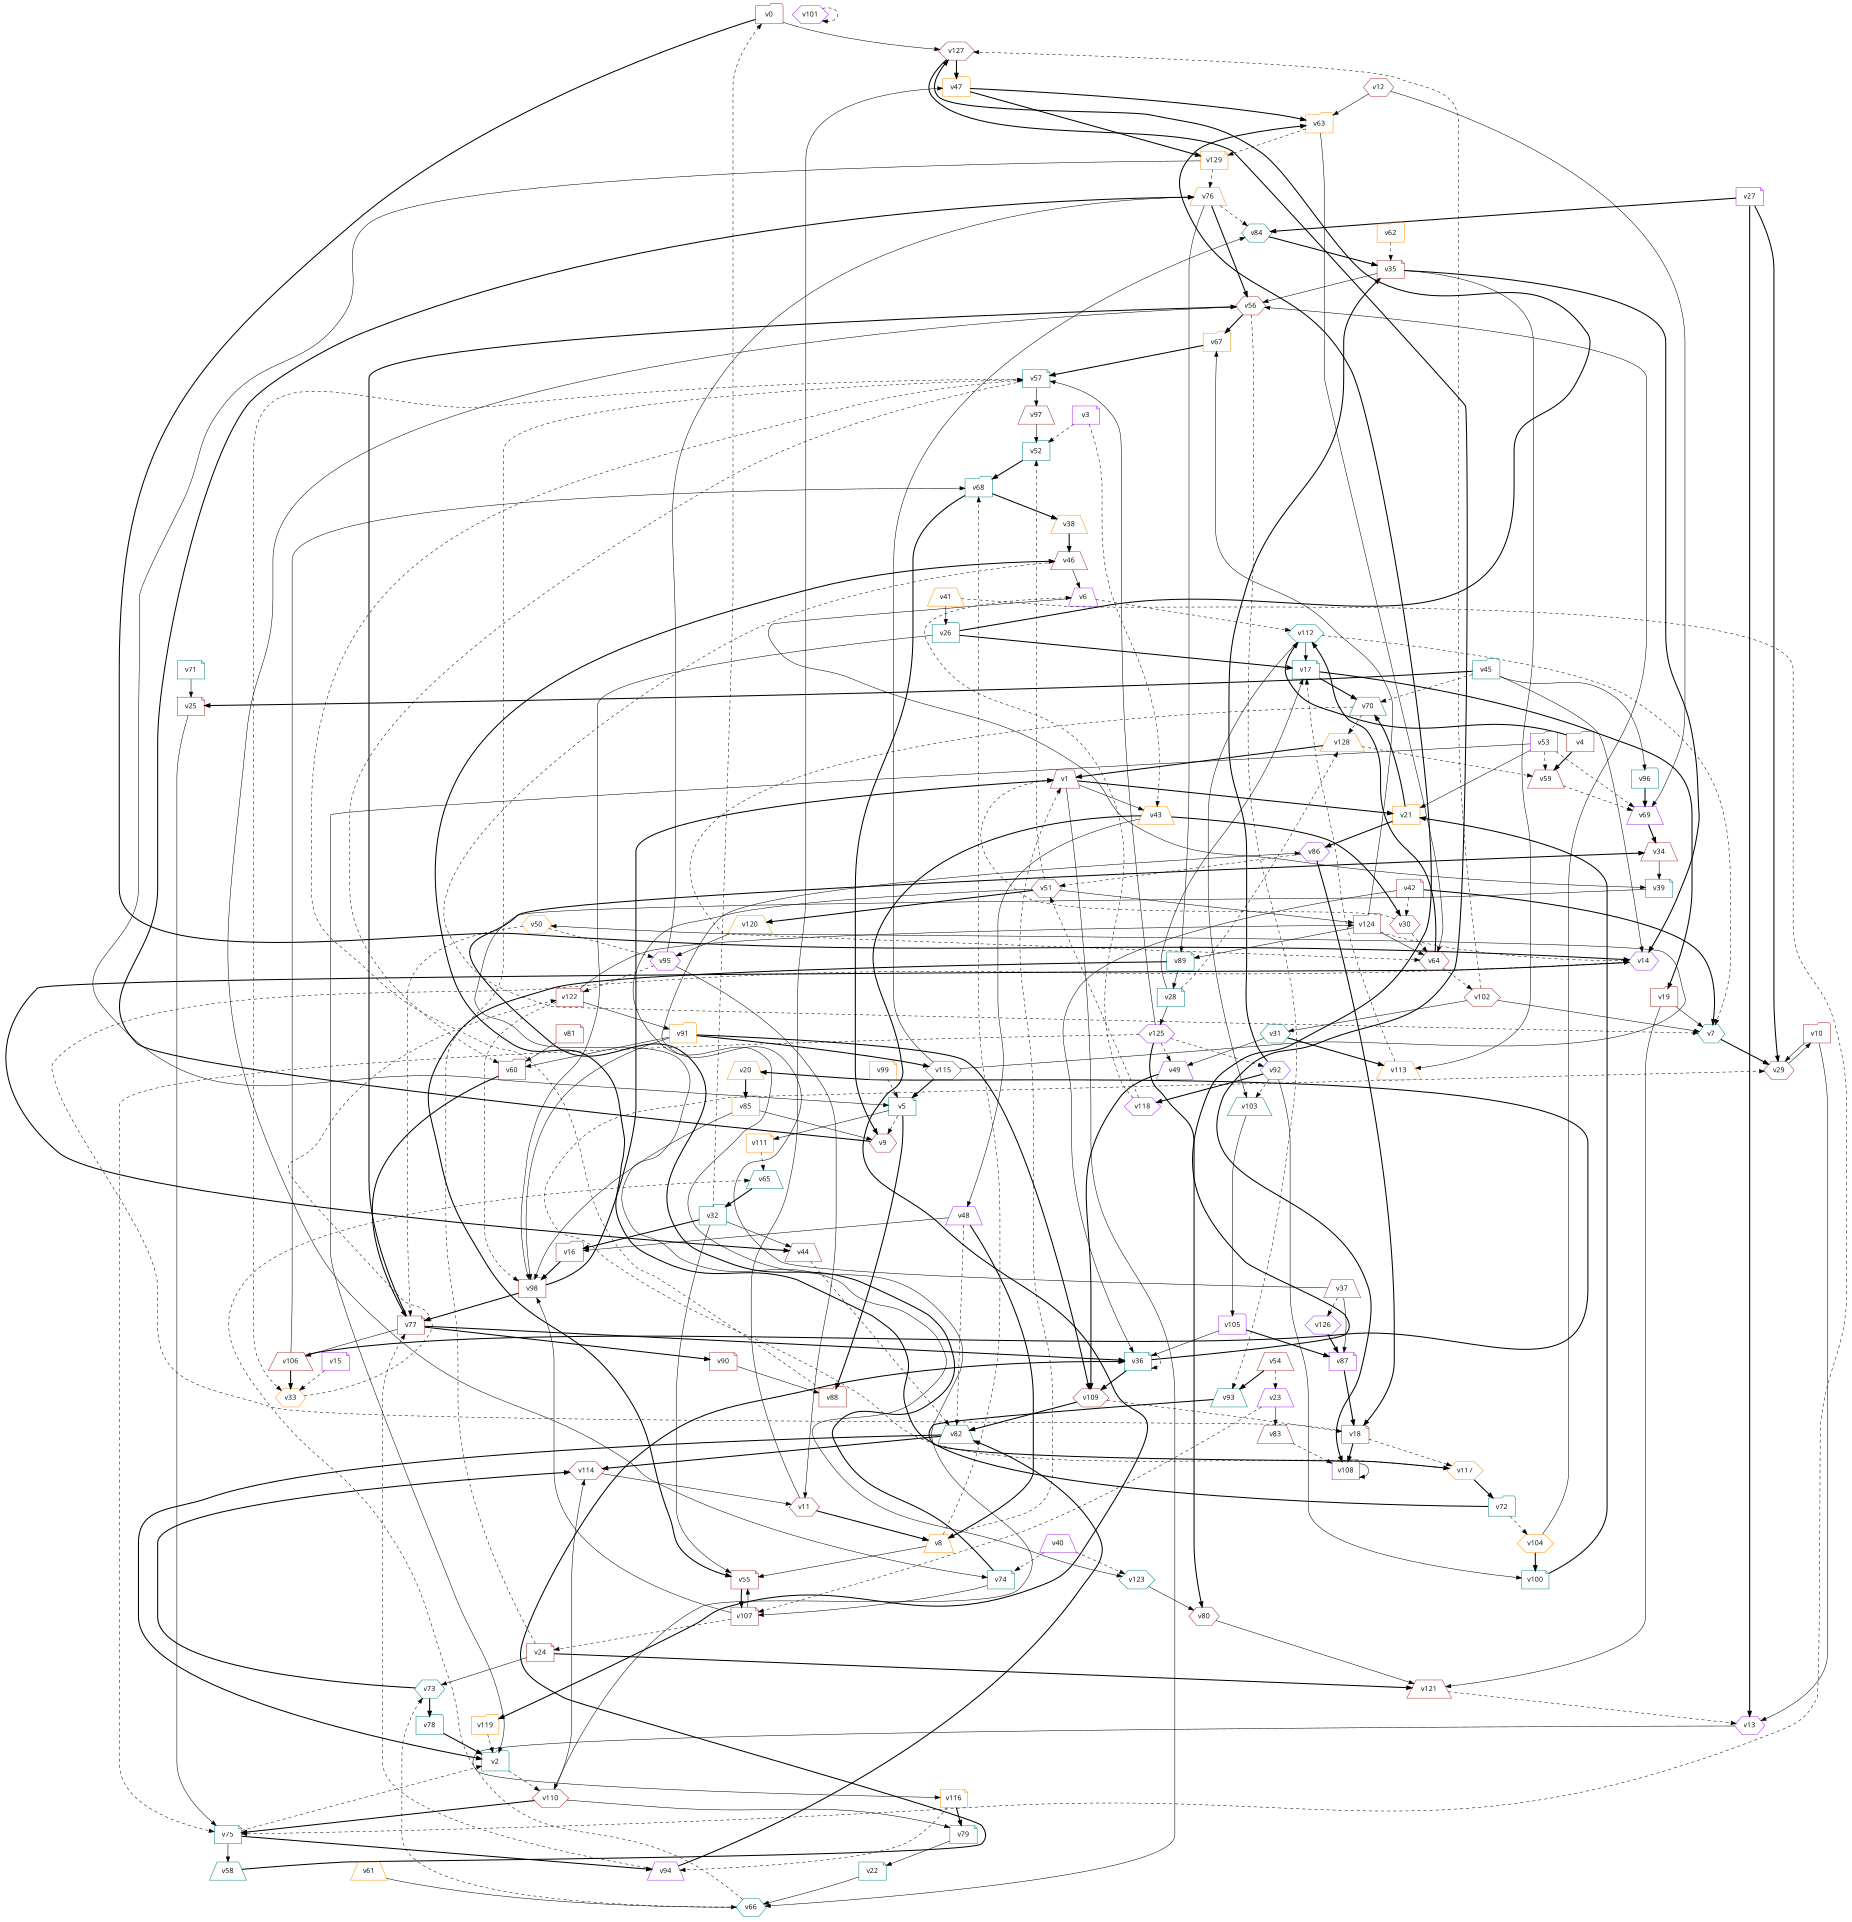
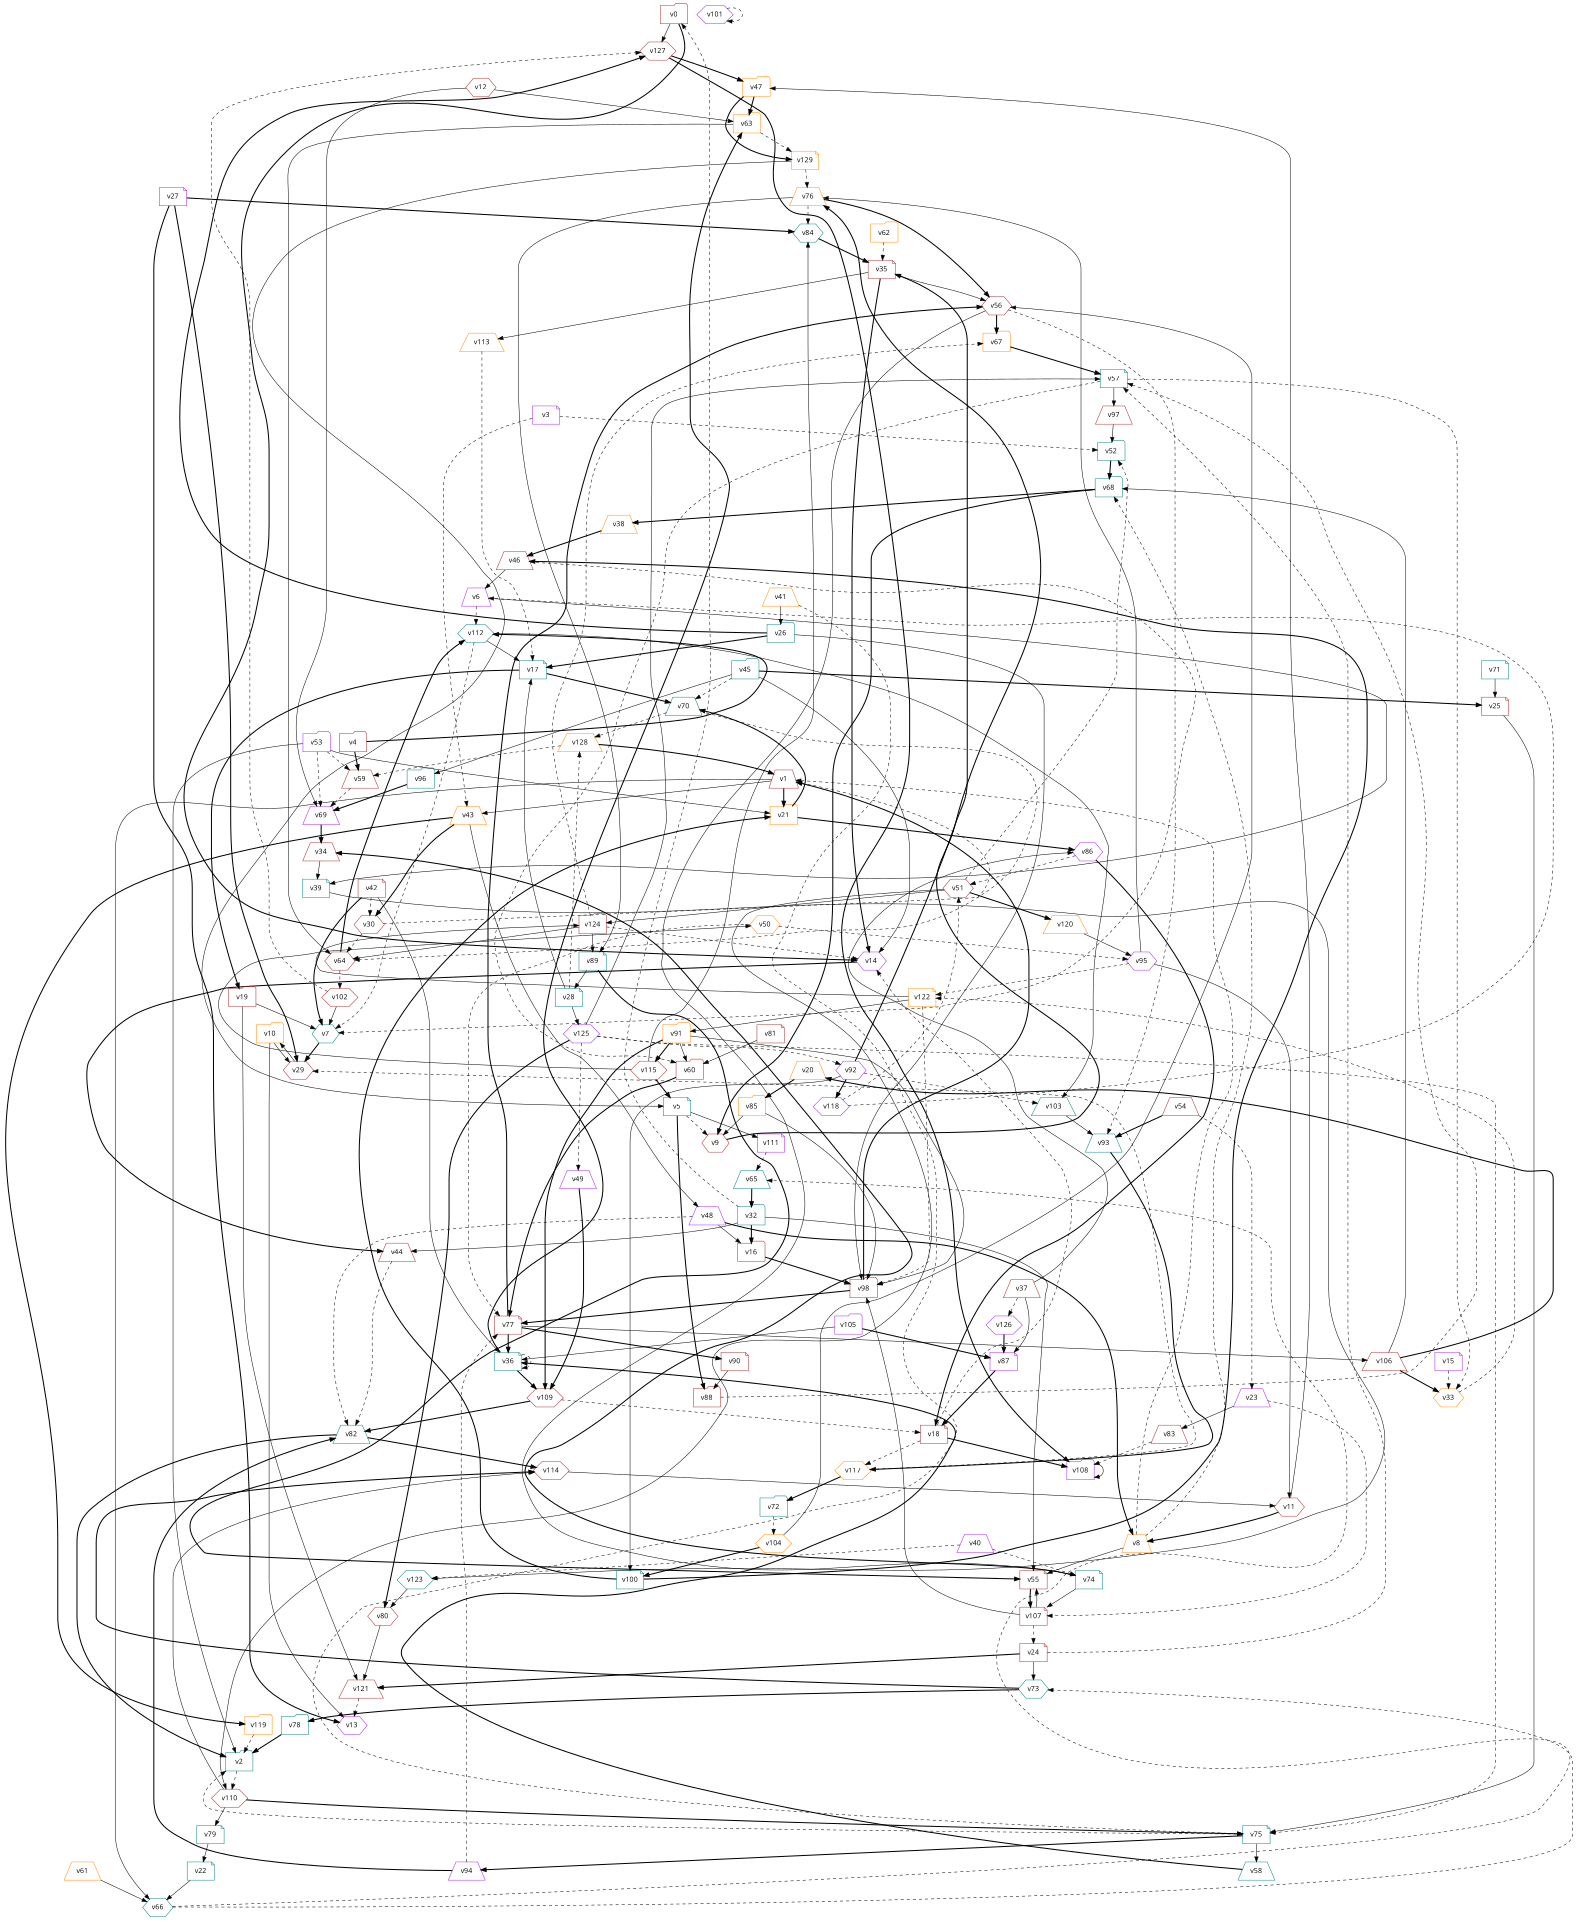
(1324, 621) -> (591, 486)
(570, 997) -> (922, 997)
(1275, 1034) -> none
(1817, 1034) -> (270, 1034)
(883, 1070) -> none
(760, 1143) -> (771, 1143)
(1232, 1212) -> (1077, 1124)
(622, 1227) -> (1287, 995)
(954, 1798) -> none
